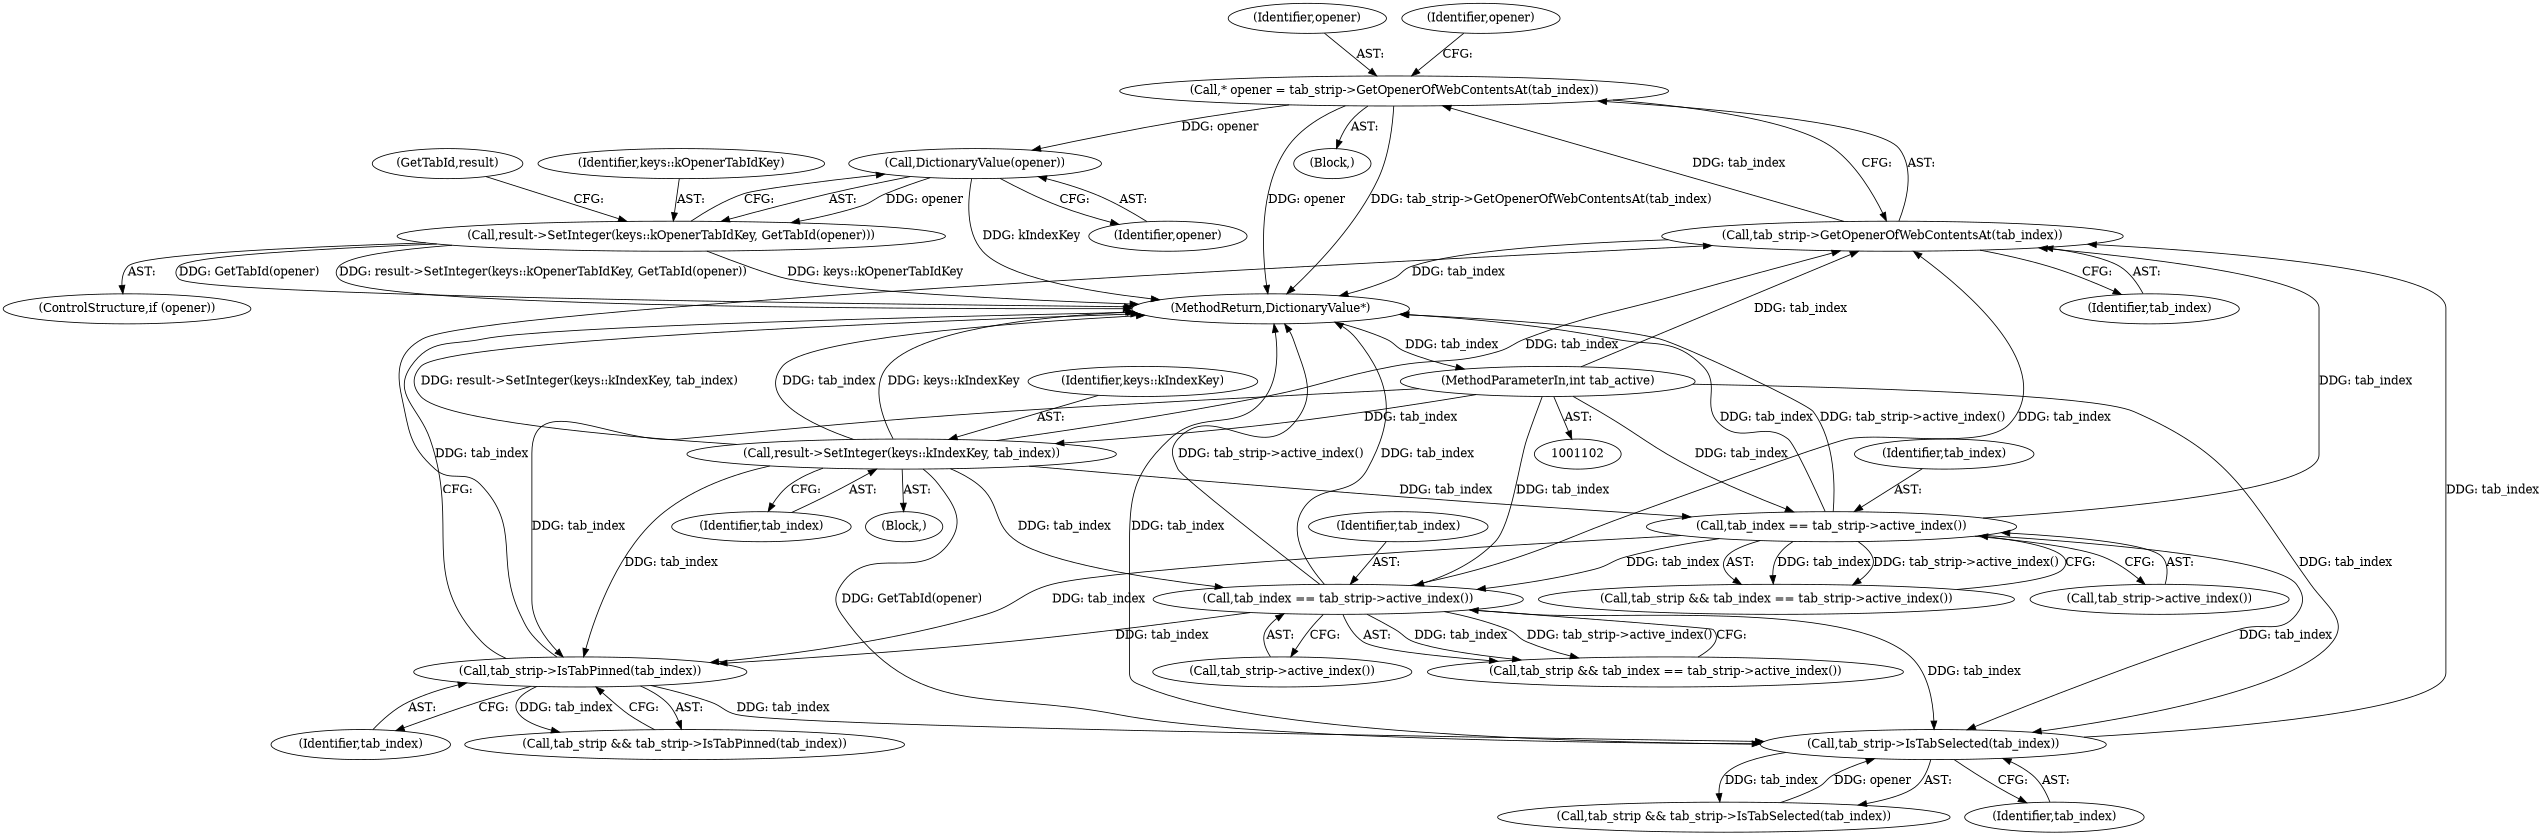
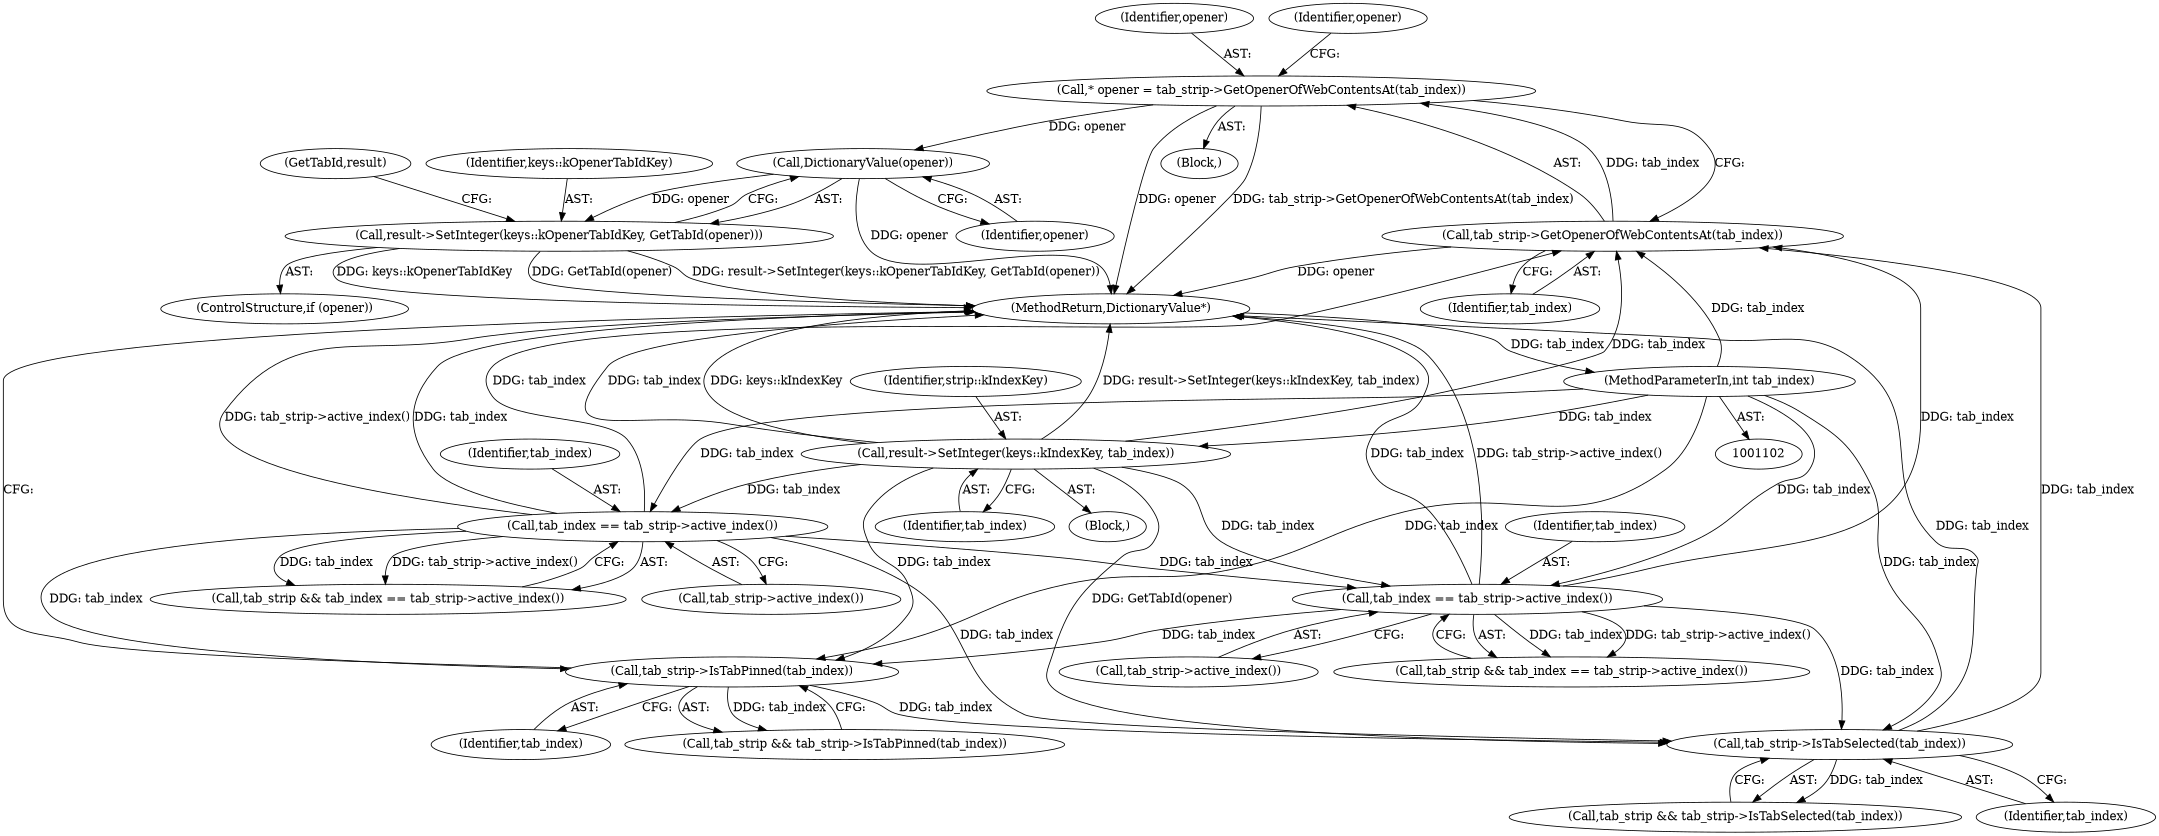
(1032, 236) -> (909, 236)
(1458, 273) -> (1336, 273)
(823, 296) -> none
(1143, 381) -> (966, 381)
(1548, 381) -> (1710, 381)
(1873, 781) -> (1752, 781)
